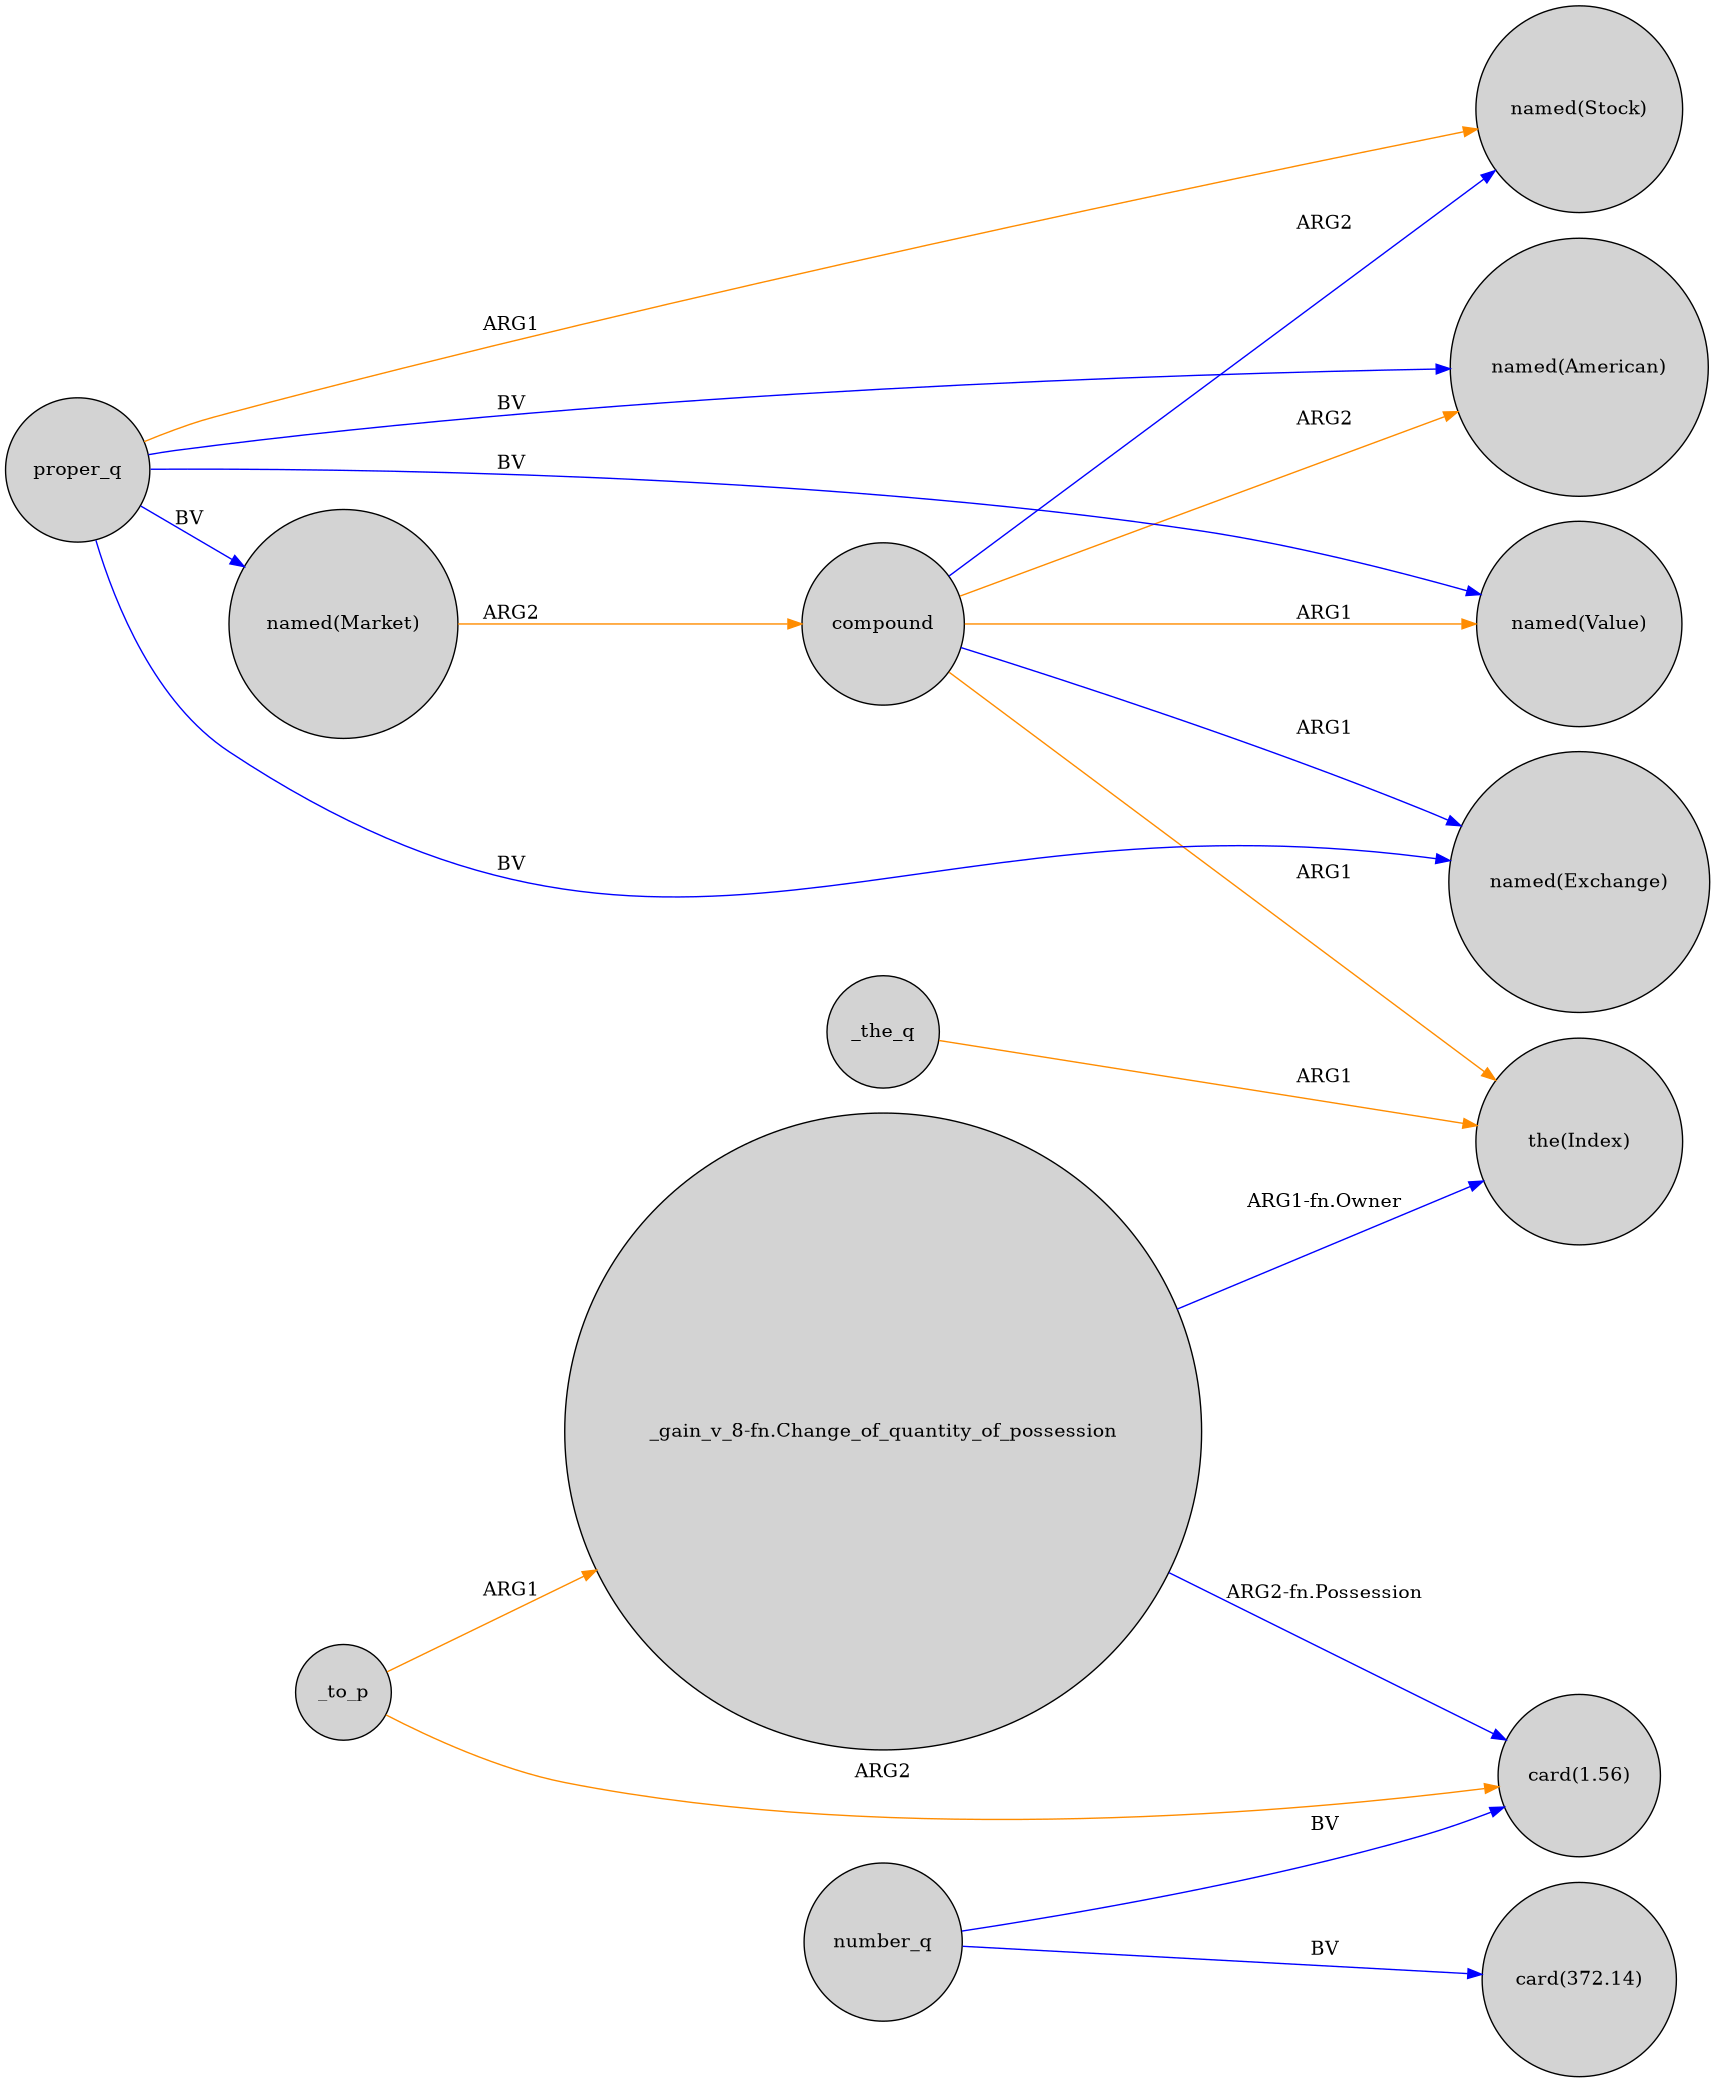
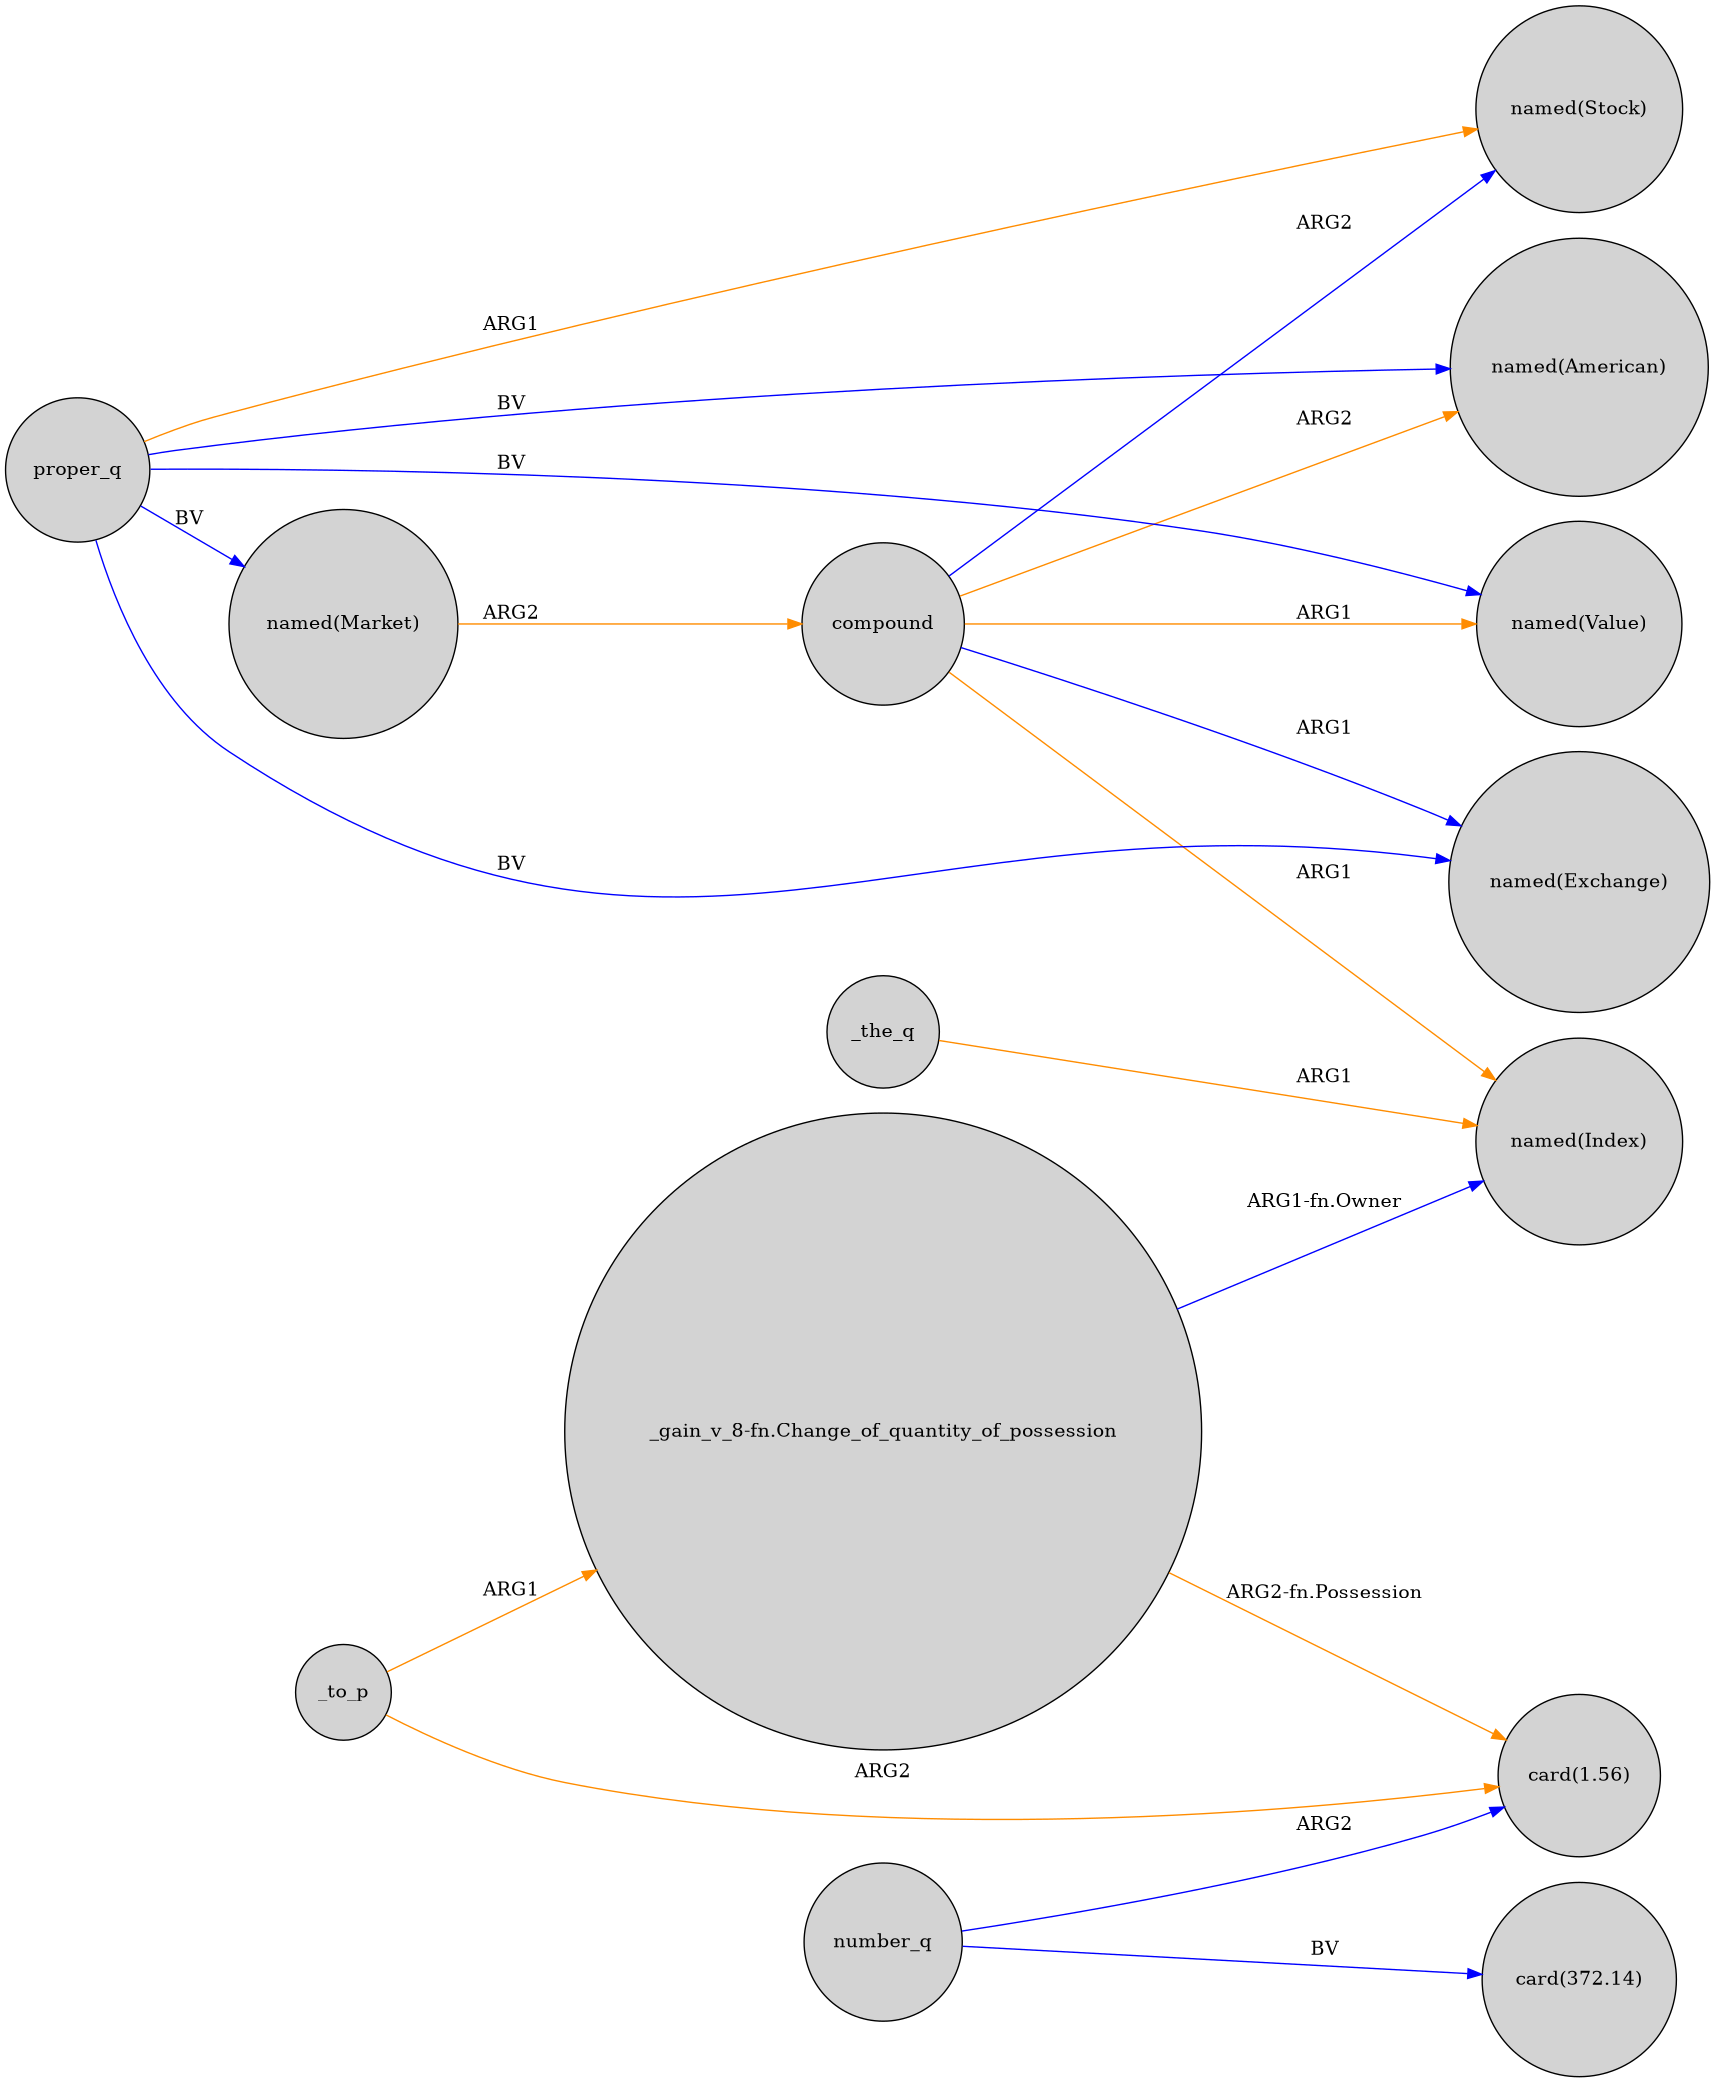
(1579, 1142) -> (1579, 1142)
(1331, 1653) -> (1331, 1653)
(1325, 1825) -> (1325, 1825)
